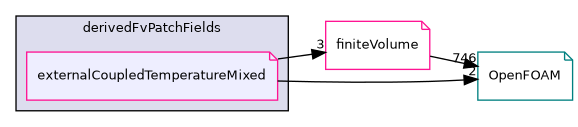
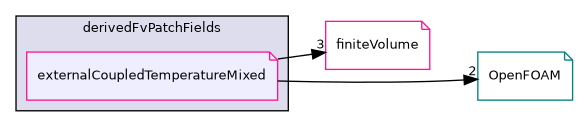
(447, 60) -> none
